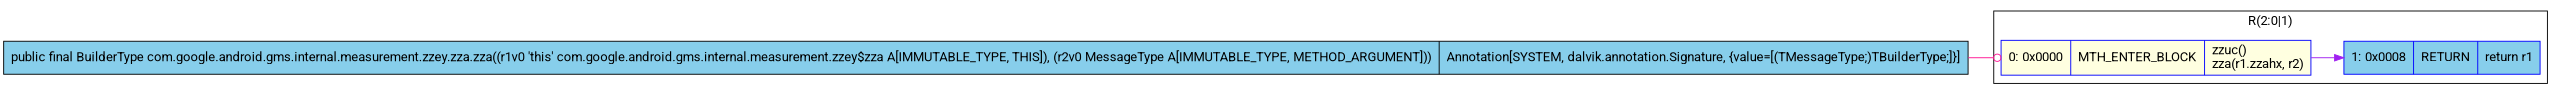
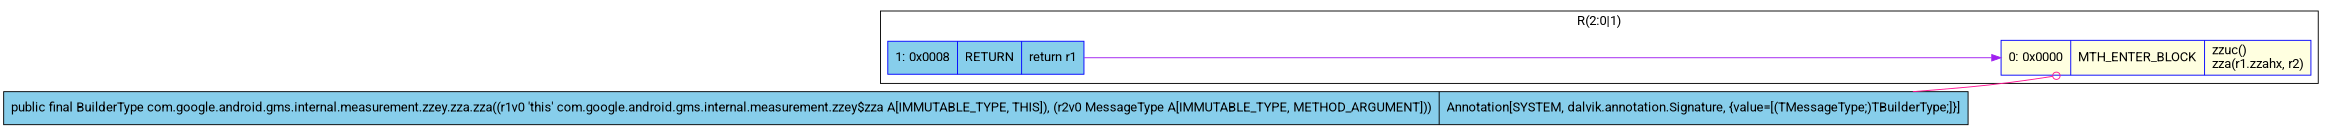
(2323, 58) -> (1538, 58)
